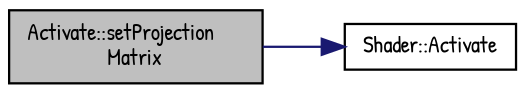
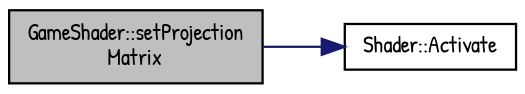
(136, 47) -> (136, 47)
